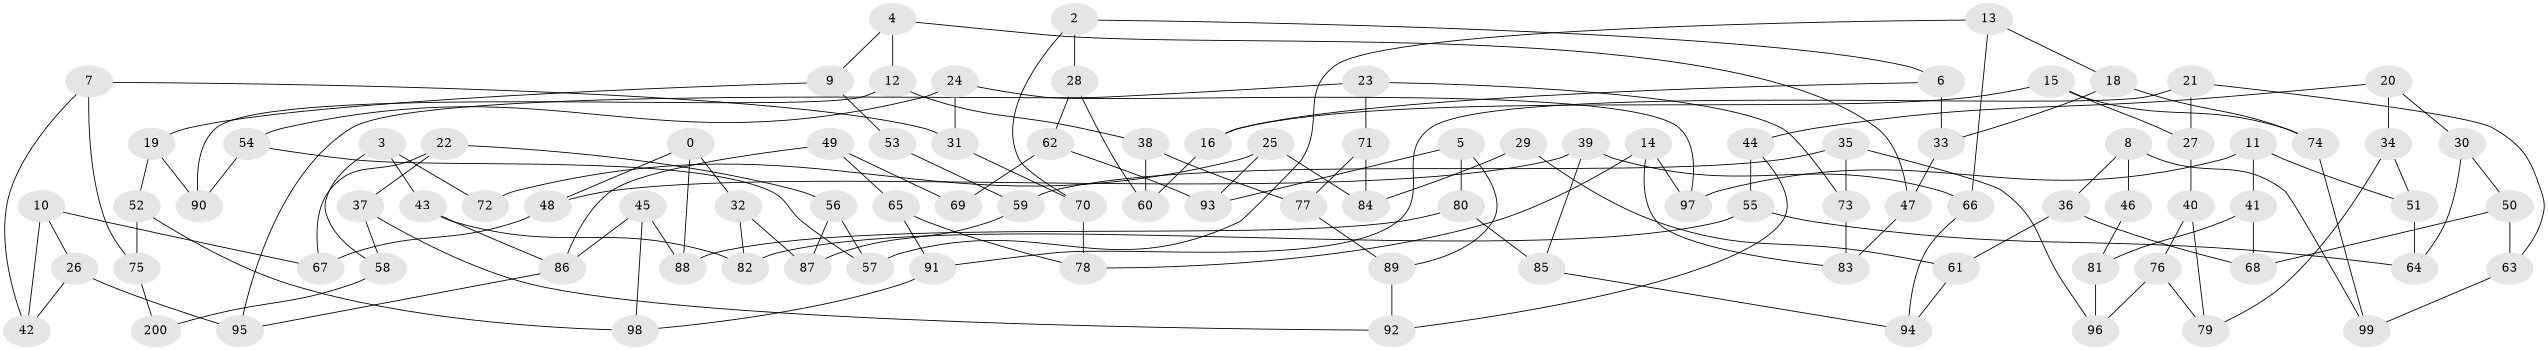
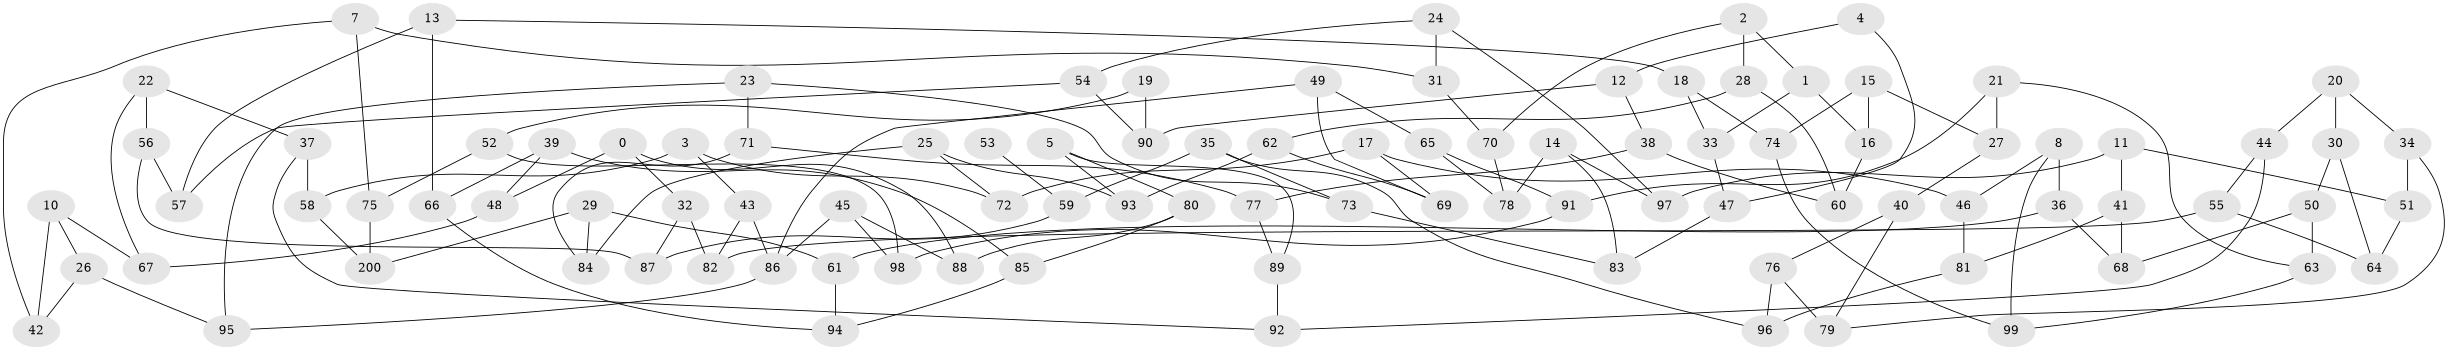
(830, 81) -> none
(1941, 81) -> (1806, 81)
none -> (1366, 144)
none -> (481, 237)
